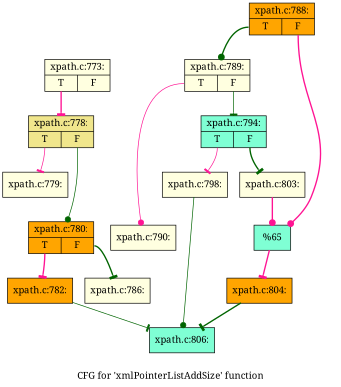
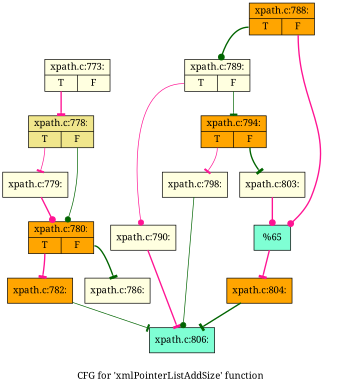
(234, 132) -> (234, 132)
none -> (46, 207)
none -> (162, 287)
